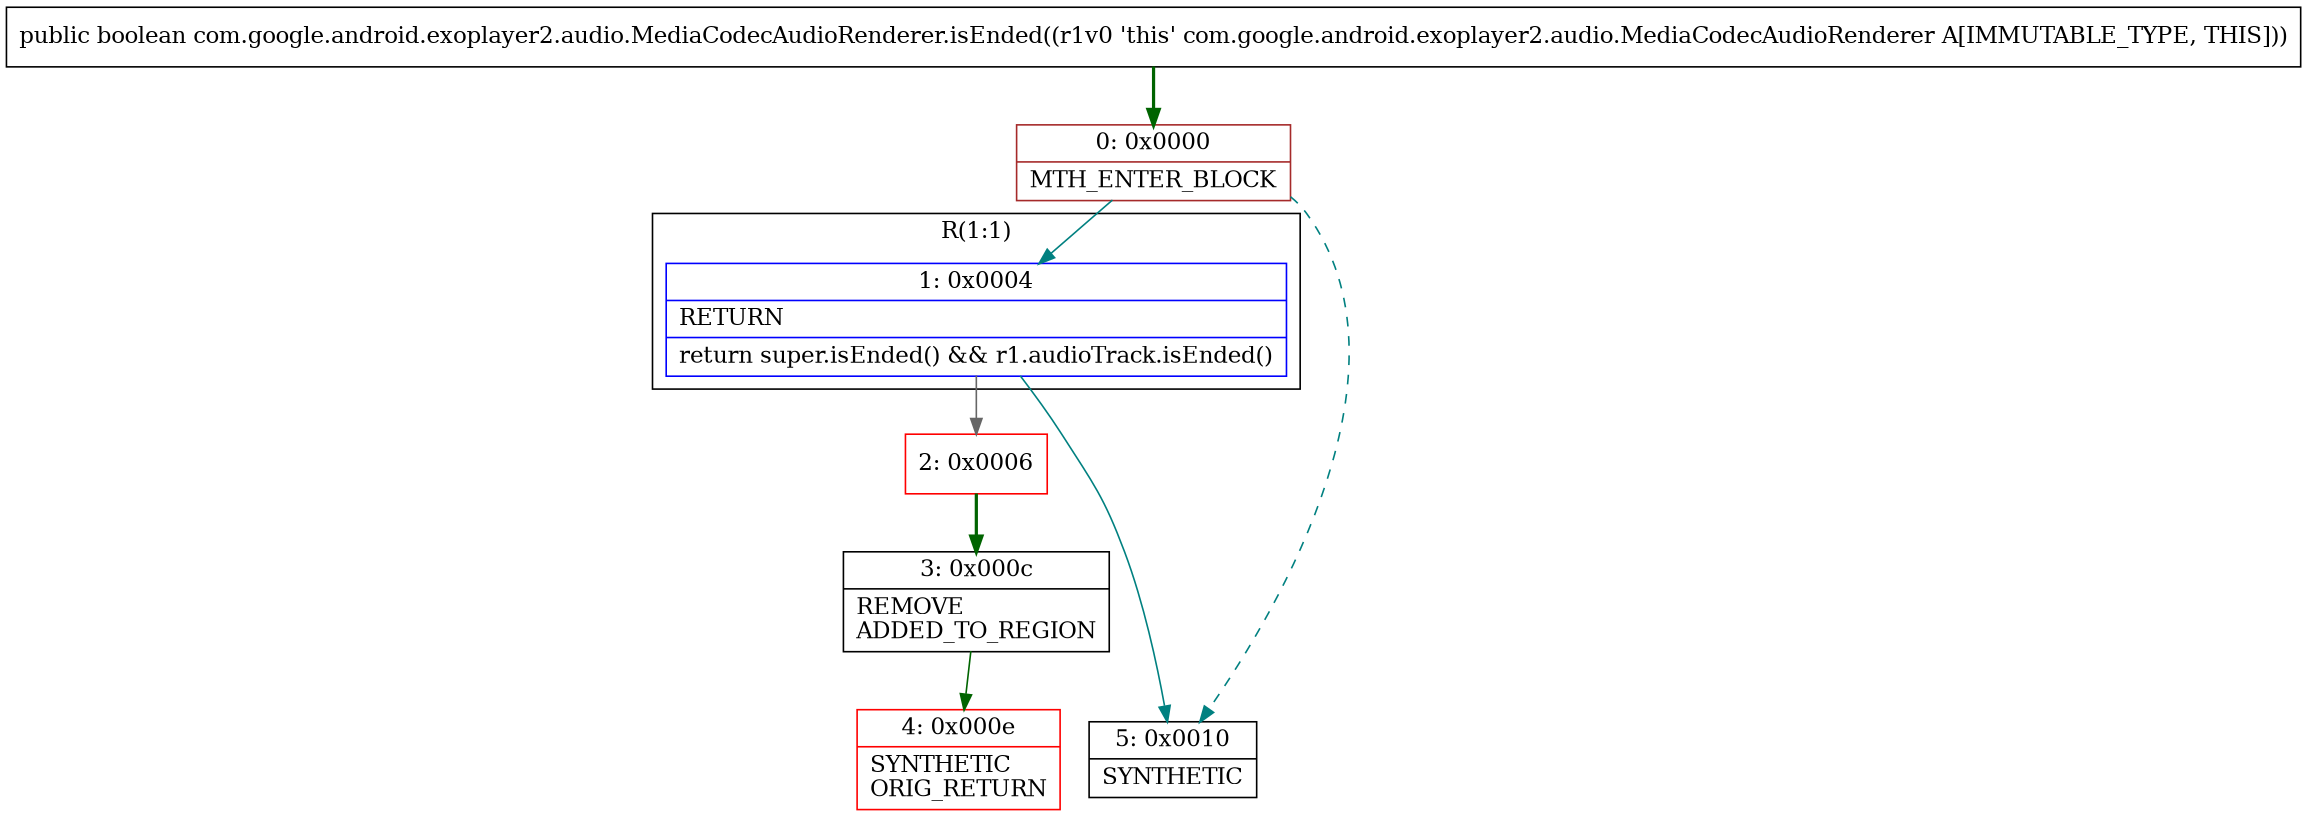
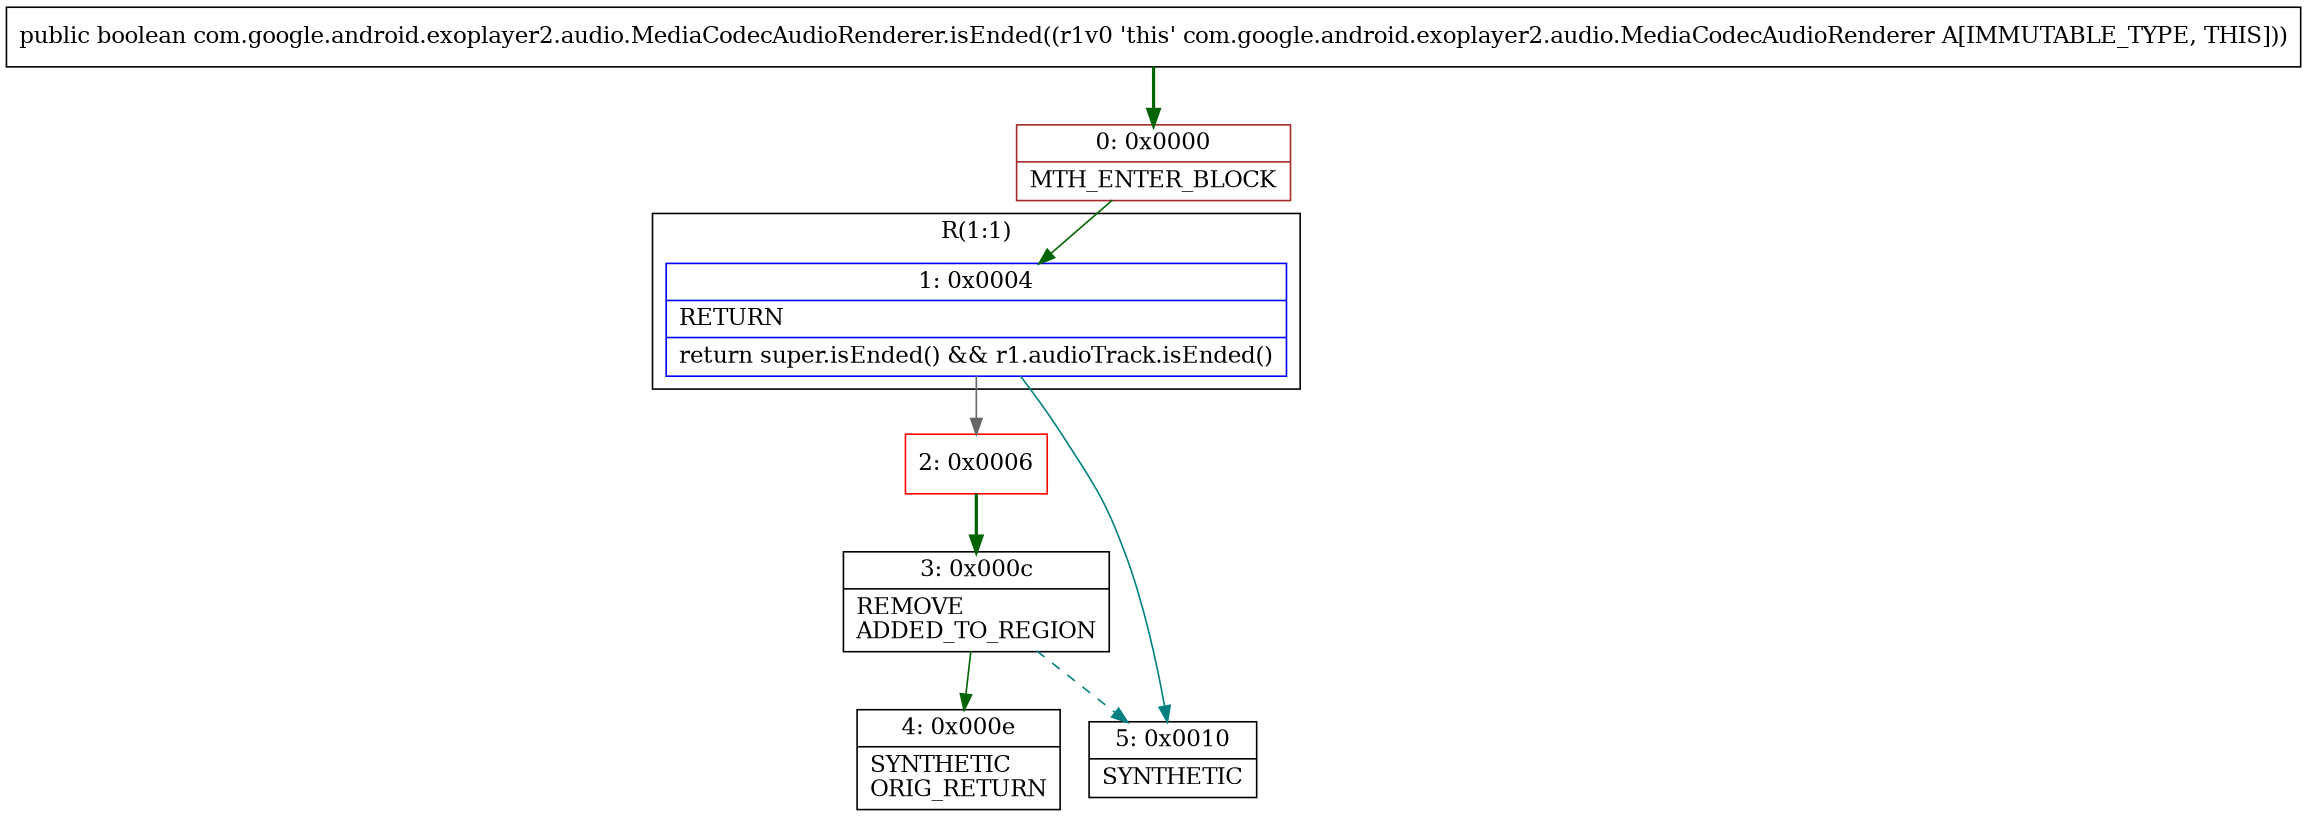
(1082, 227) -> (1082, 227)
(1332, 460) -> (1076, 682)
(959, 760) -> (959, 760)
